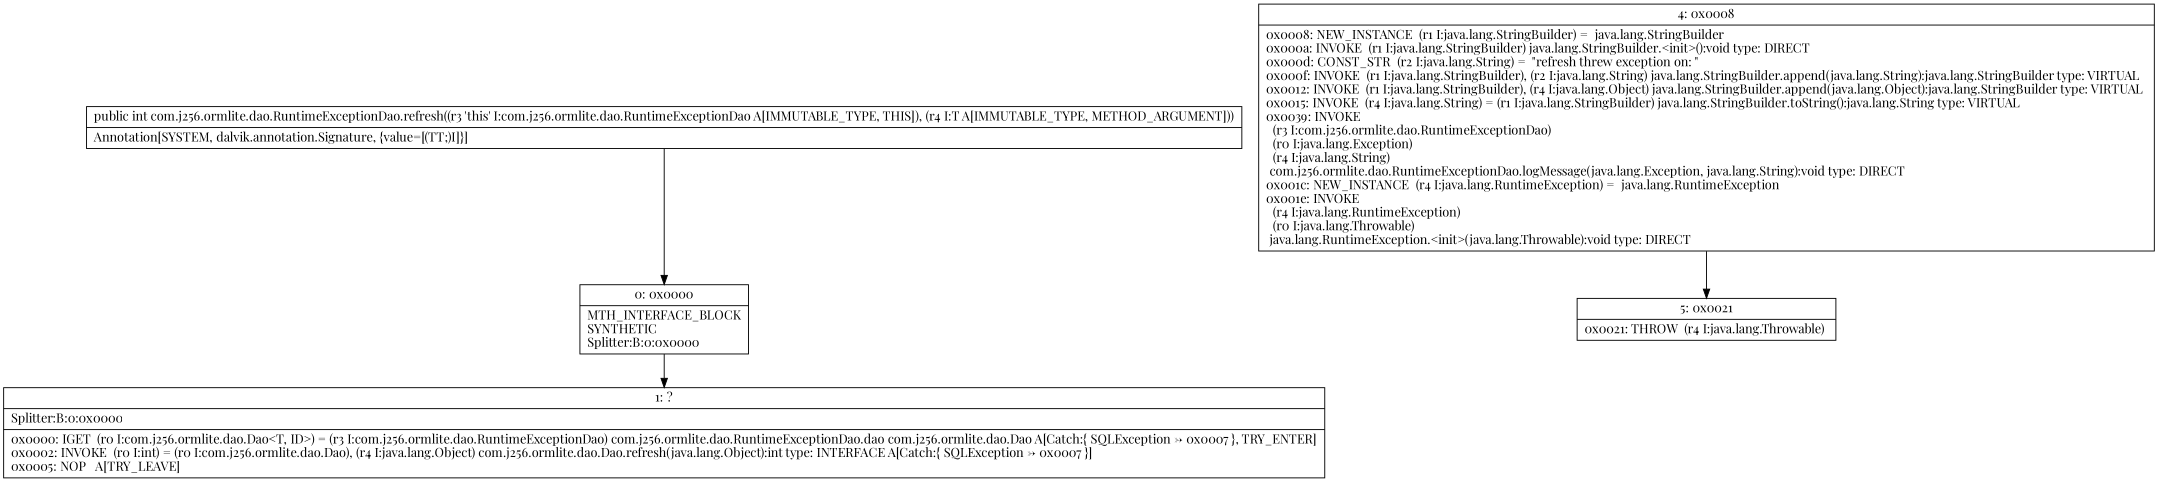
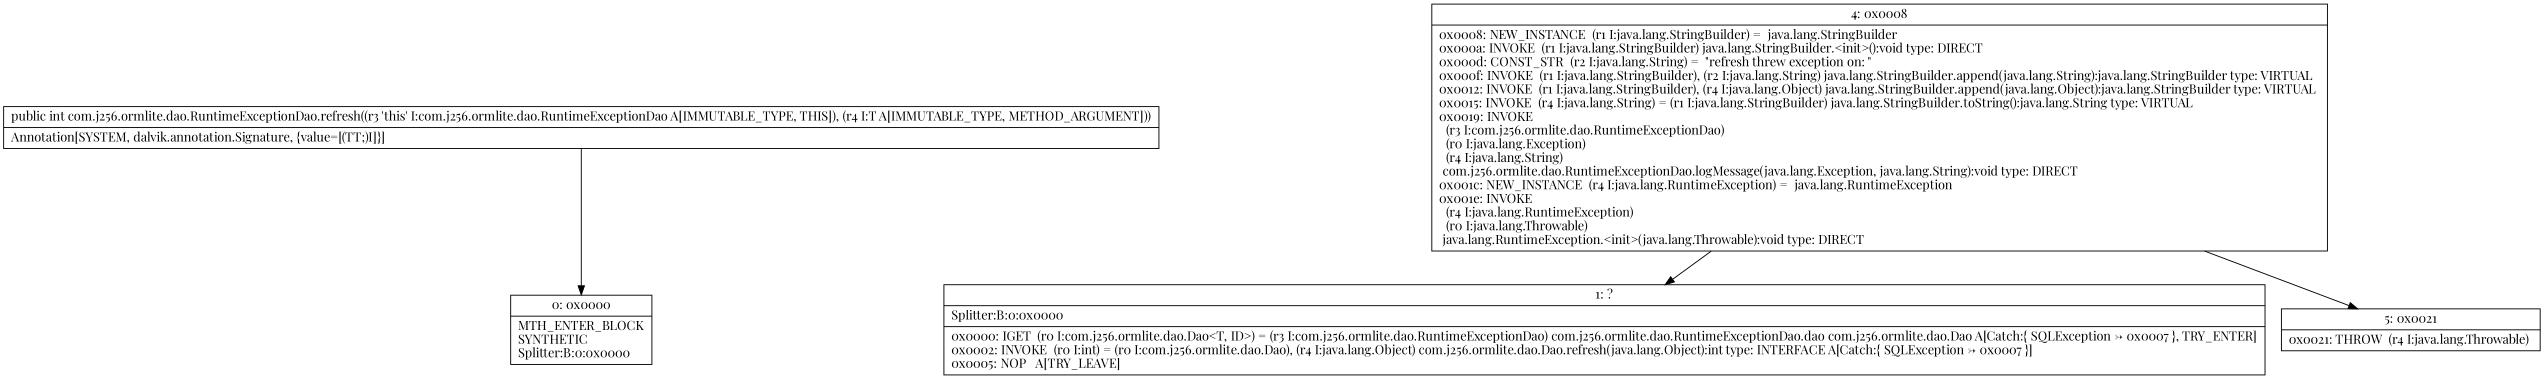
(1317, 117) -> (1490, 117)
(664, 316) -> (581, 326)
(664, 366) -> (1692, 265)
